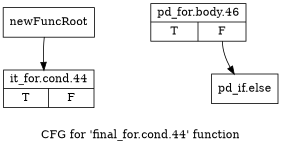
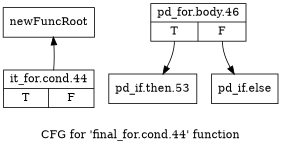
(43, 50) -> (54, 58)
none -> (153, 89)
